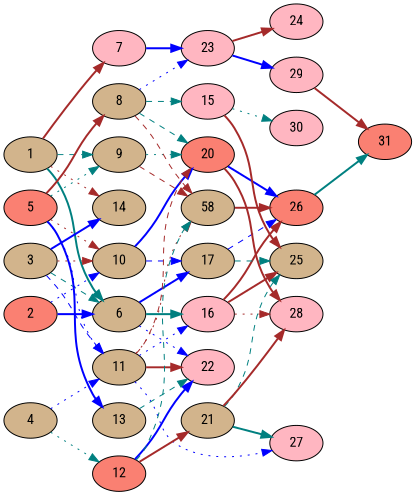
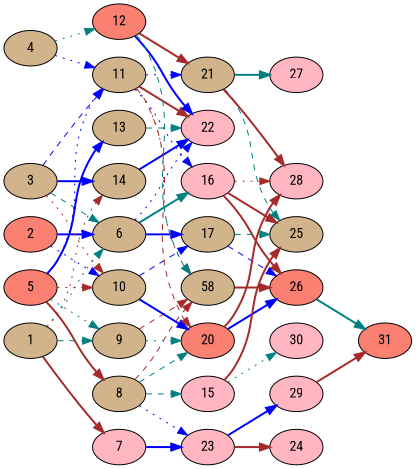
none -> (156, 159)
(73, 226) -> (79, 281)
(182, 447) -> (159, 75)
